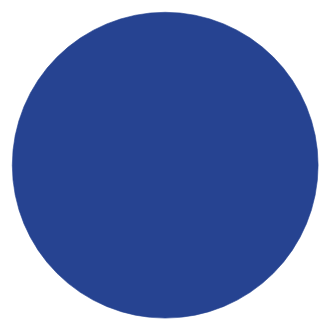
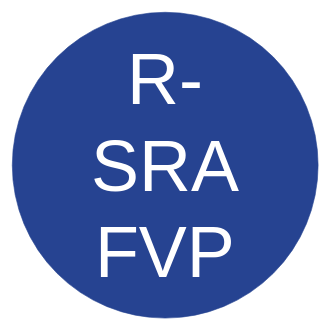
none -> (165, 165)
